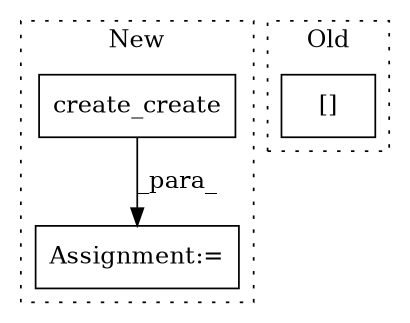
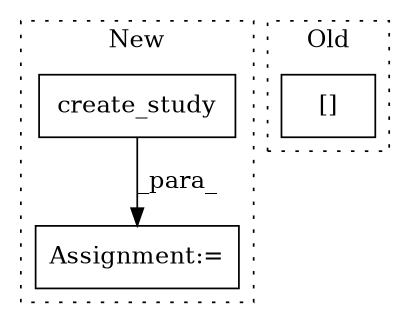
(137, 106) -> (137, 106)
